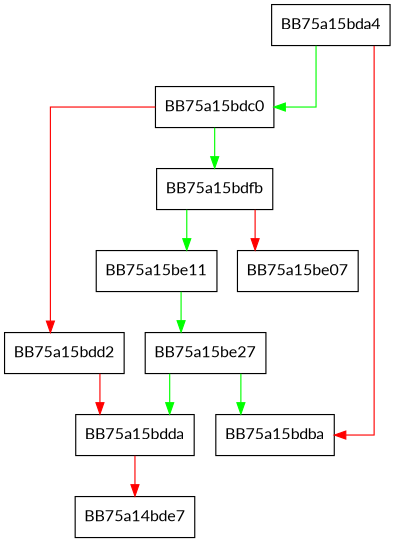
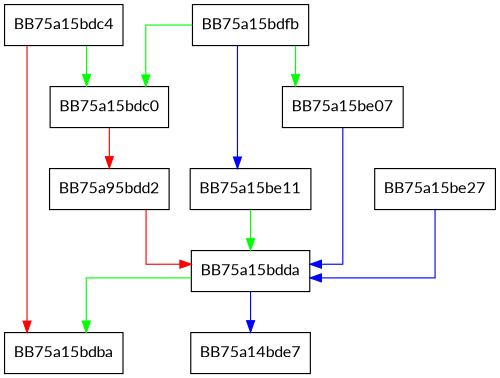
(331, 25) -> (64, 25)
(215, 142) -> (146, 27)
none -> (343, 207)
(187, 224) -> (237, 101)
(255, 224) -> (296, 60)
(181, 306) -> (251, 224)
(64, 353) -> (109, 189)
(170, 388) -> (412, 278)
(241, 388) -> (117, 278)
(135, 470) -> (251, 306)
